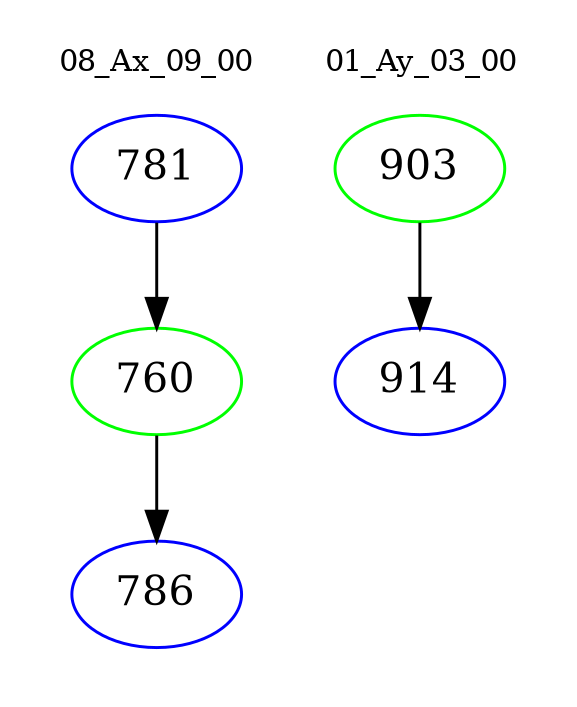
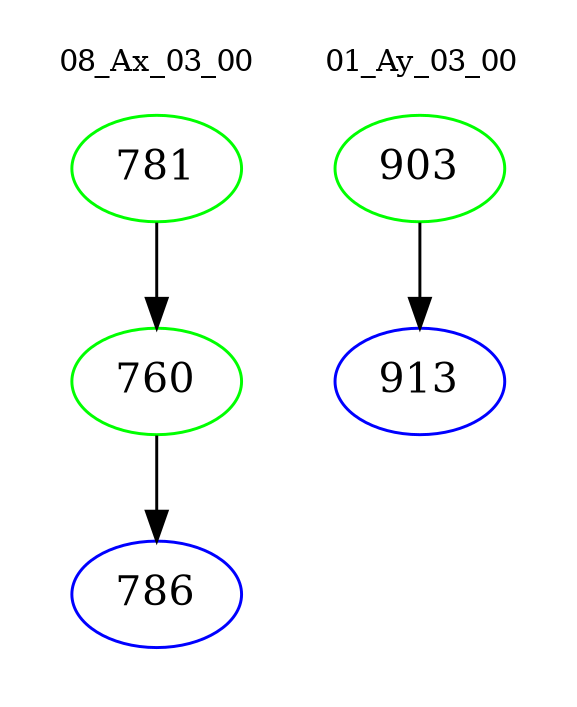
(157, 64) -> (157, 64)
(157, 169) -> (157, 169)
(420, 381) -> (420, 381)
